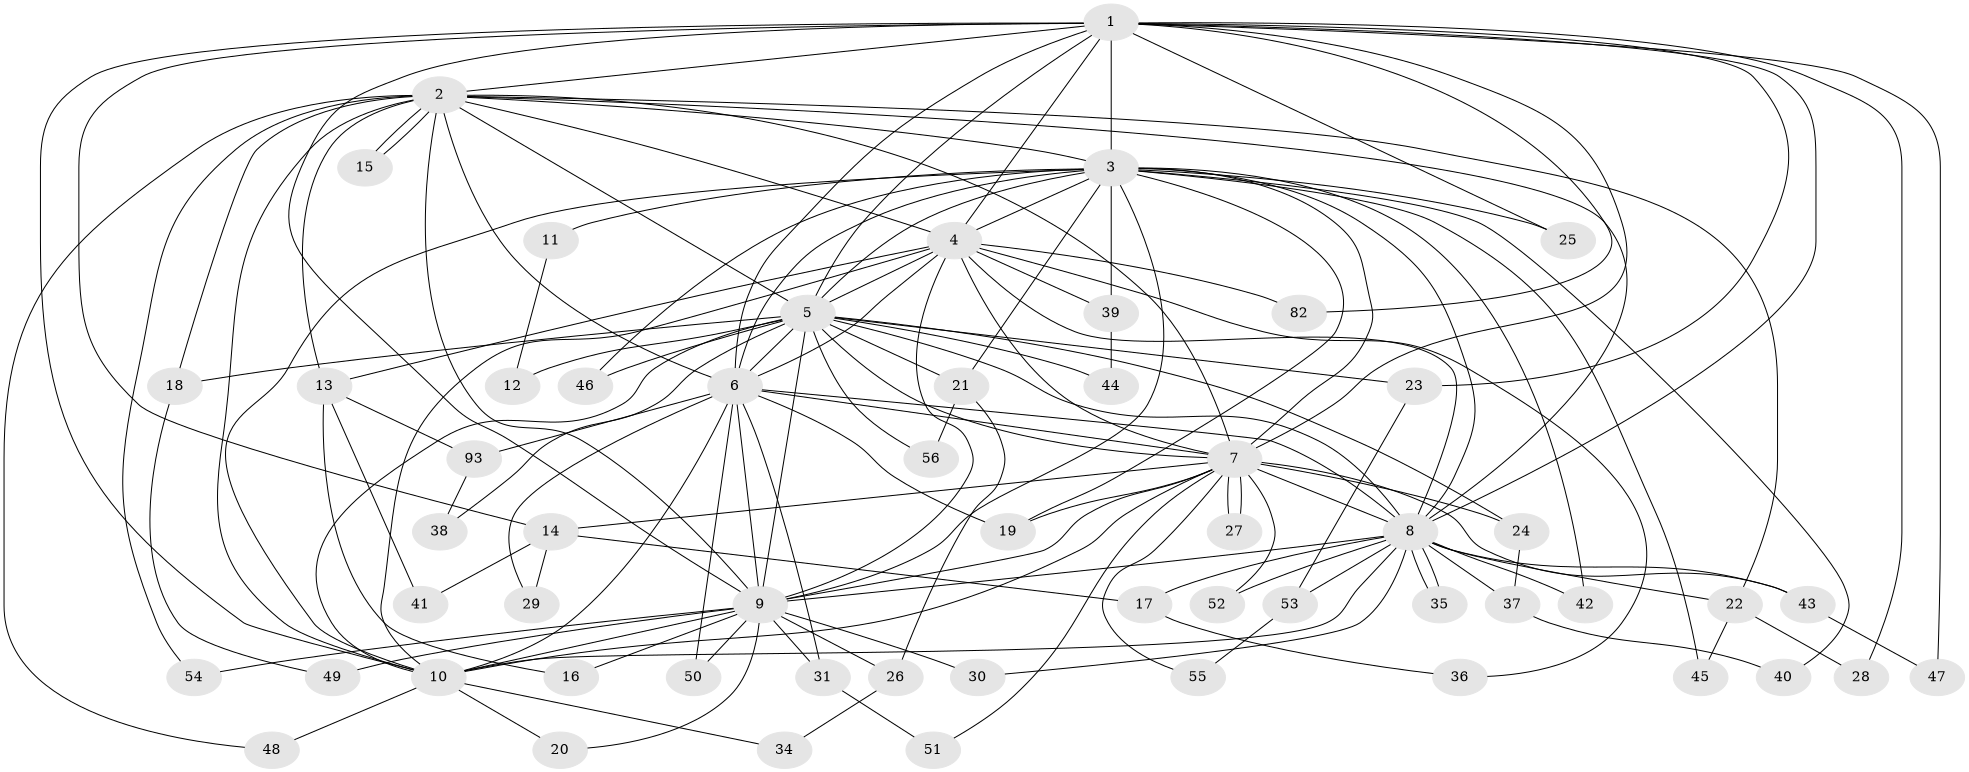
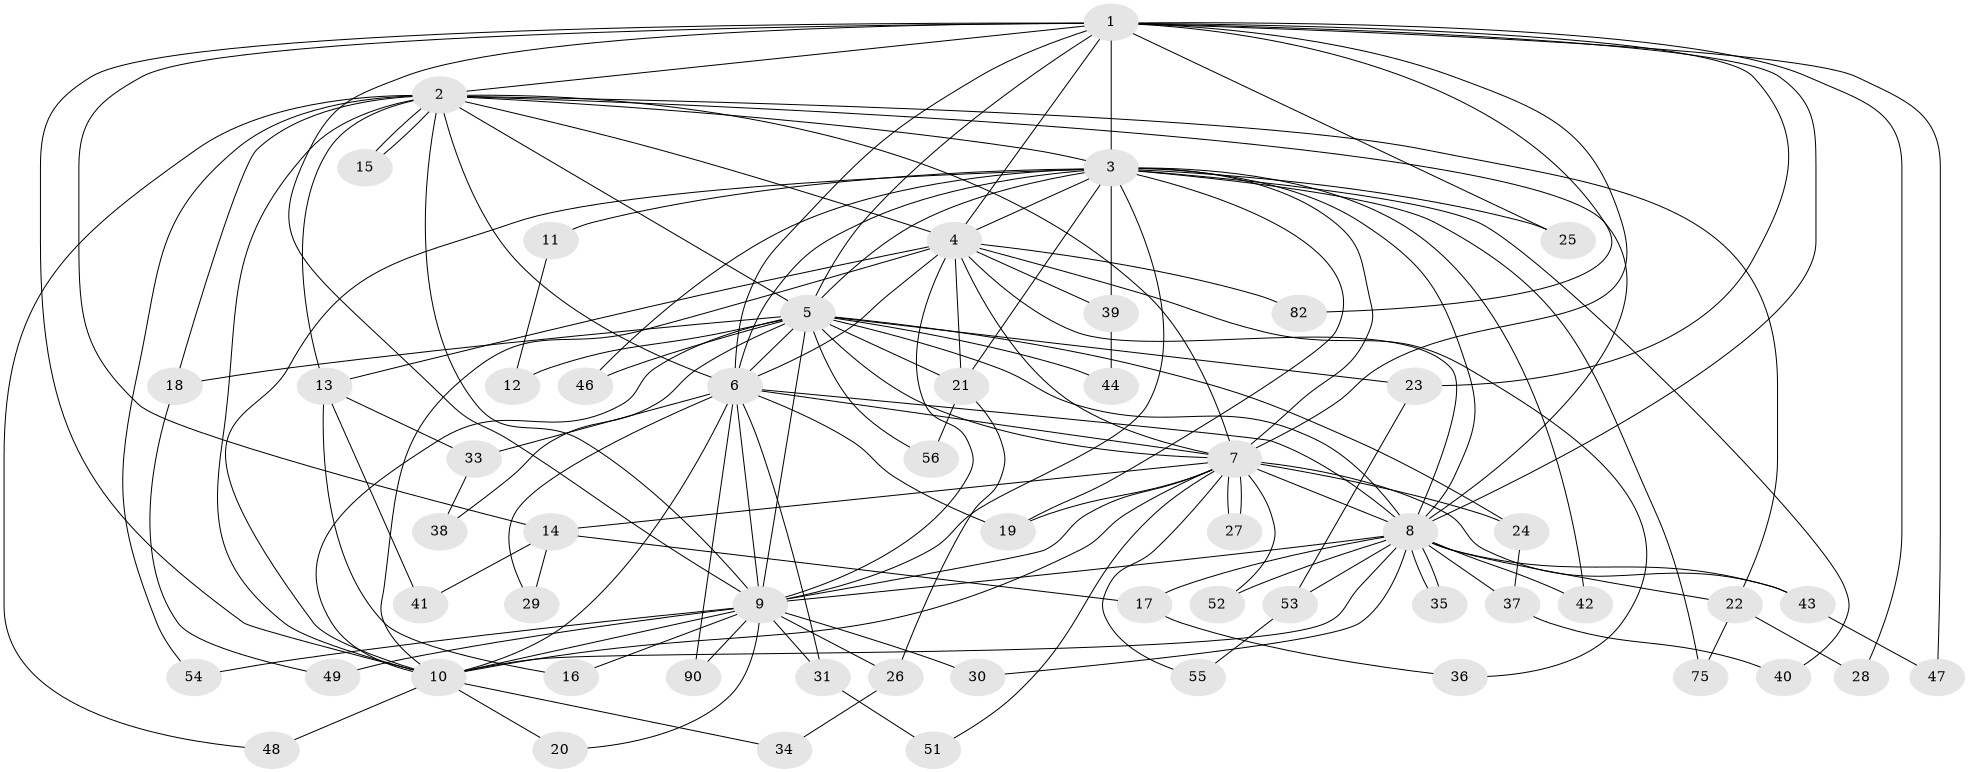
(881, 277) -> (958, 313)
(474, 459) -> (474, 459)
(694, 677) -> (694, 677)
(1701, 677) -> (1701, 677)
